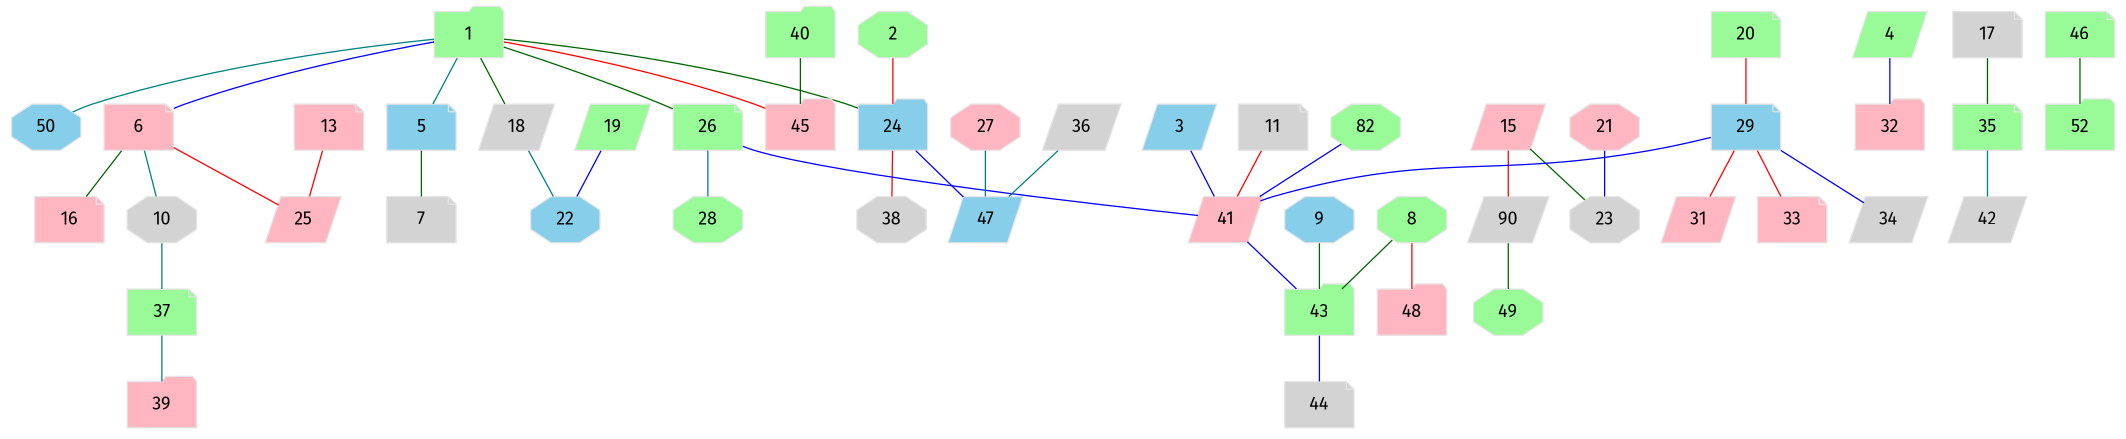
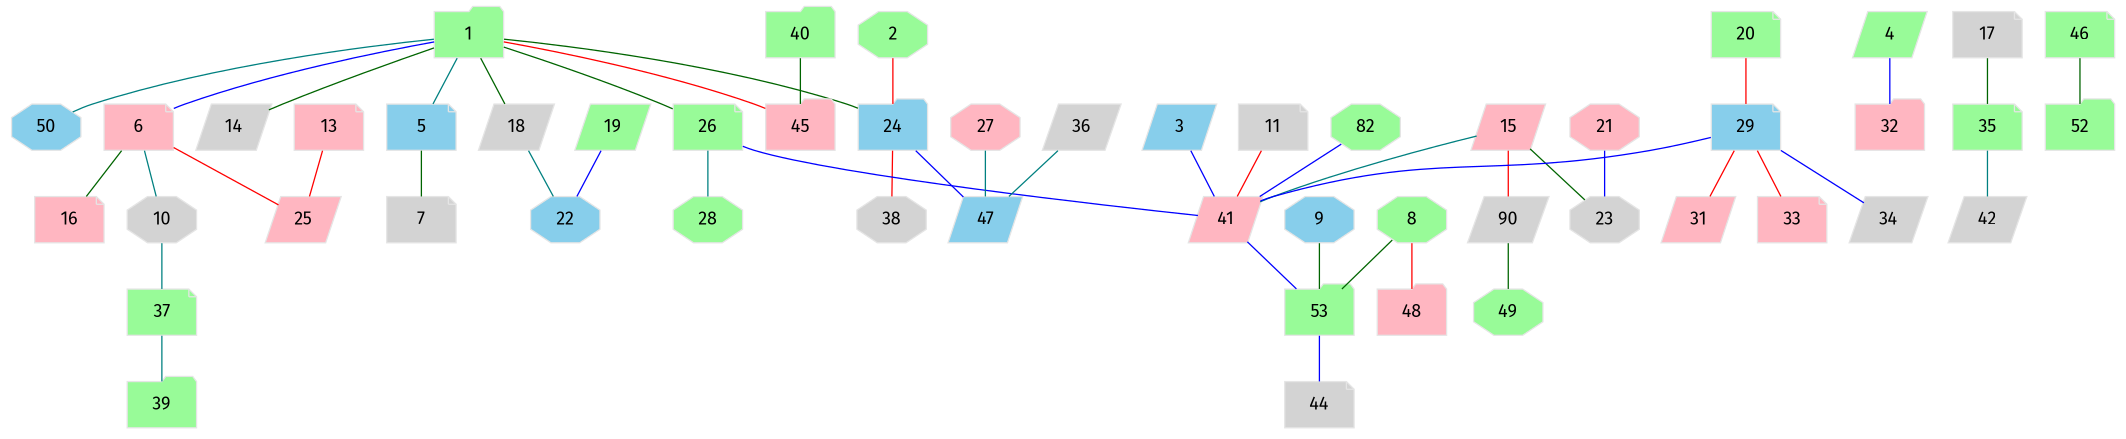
none -> (234, 127)
none -> (1367, 166)
(1319, 312) -> (1319, 312)
(162, 405) -> (162, 405)
